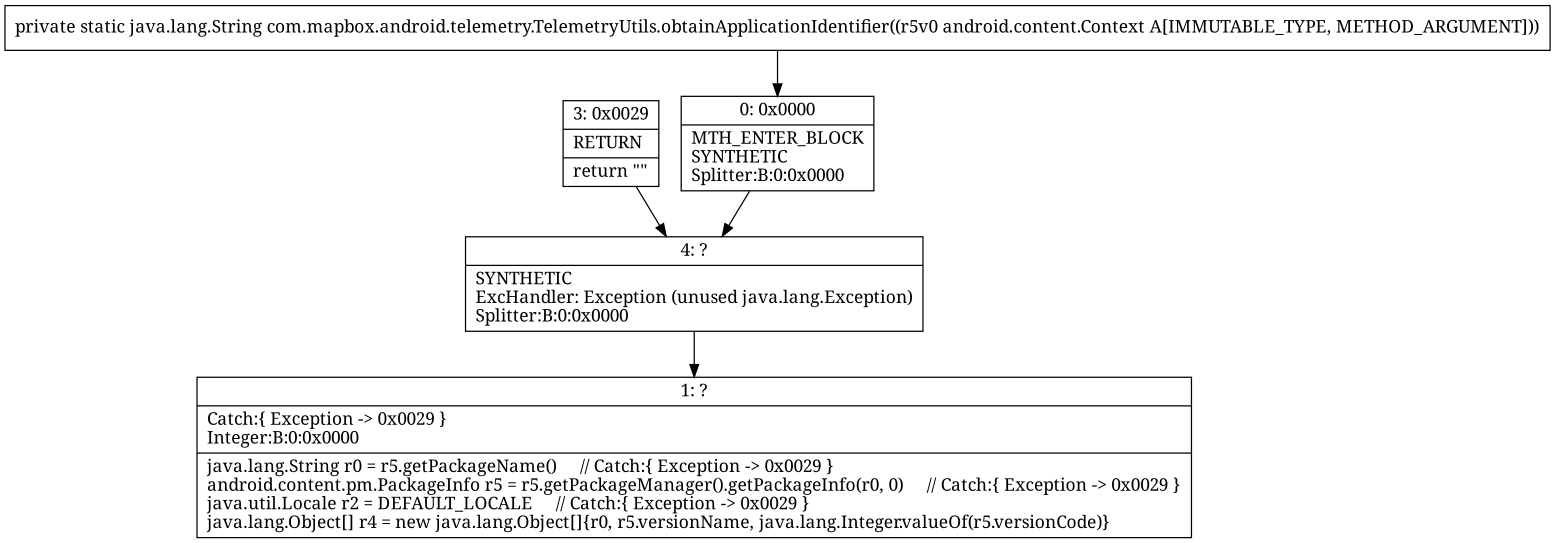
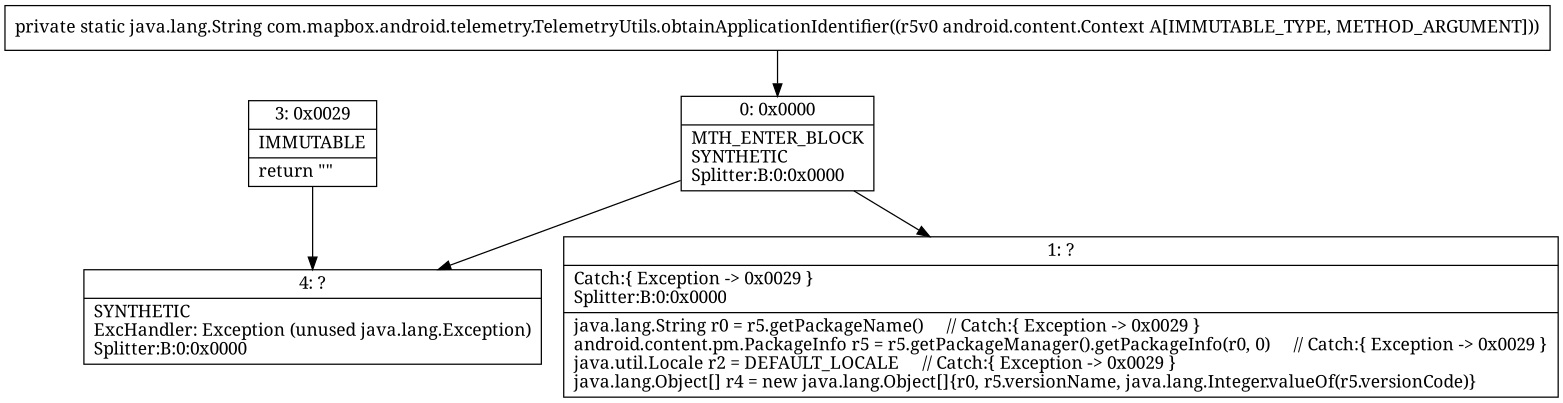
(608, 143) -> (313, 143)
(694, 348) -> (886, 210)
(283, 438) -> (651, 298)
